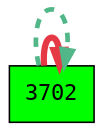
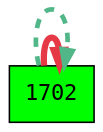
(52, 94) -> (52, 94)
